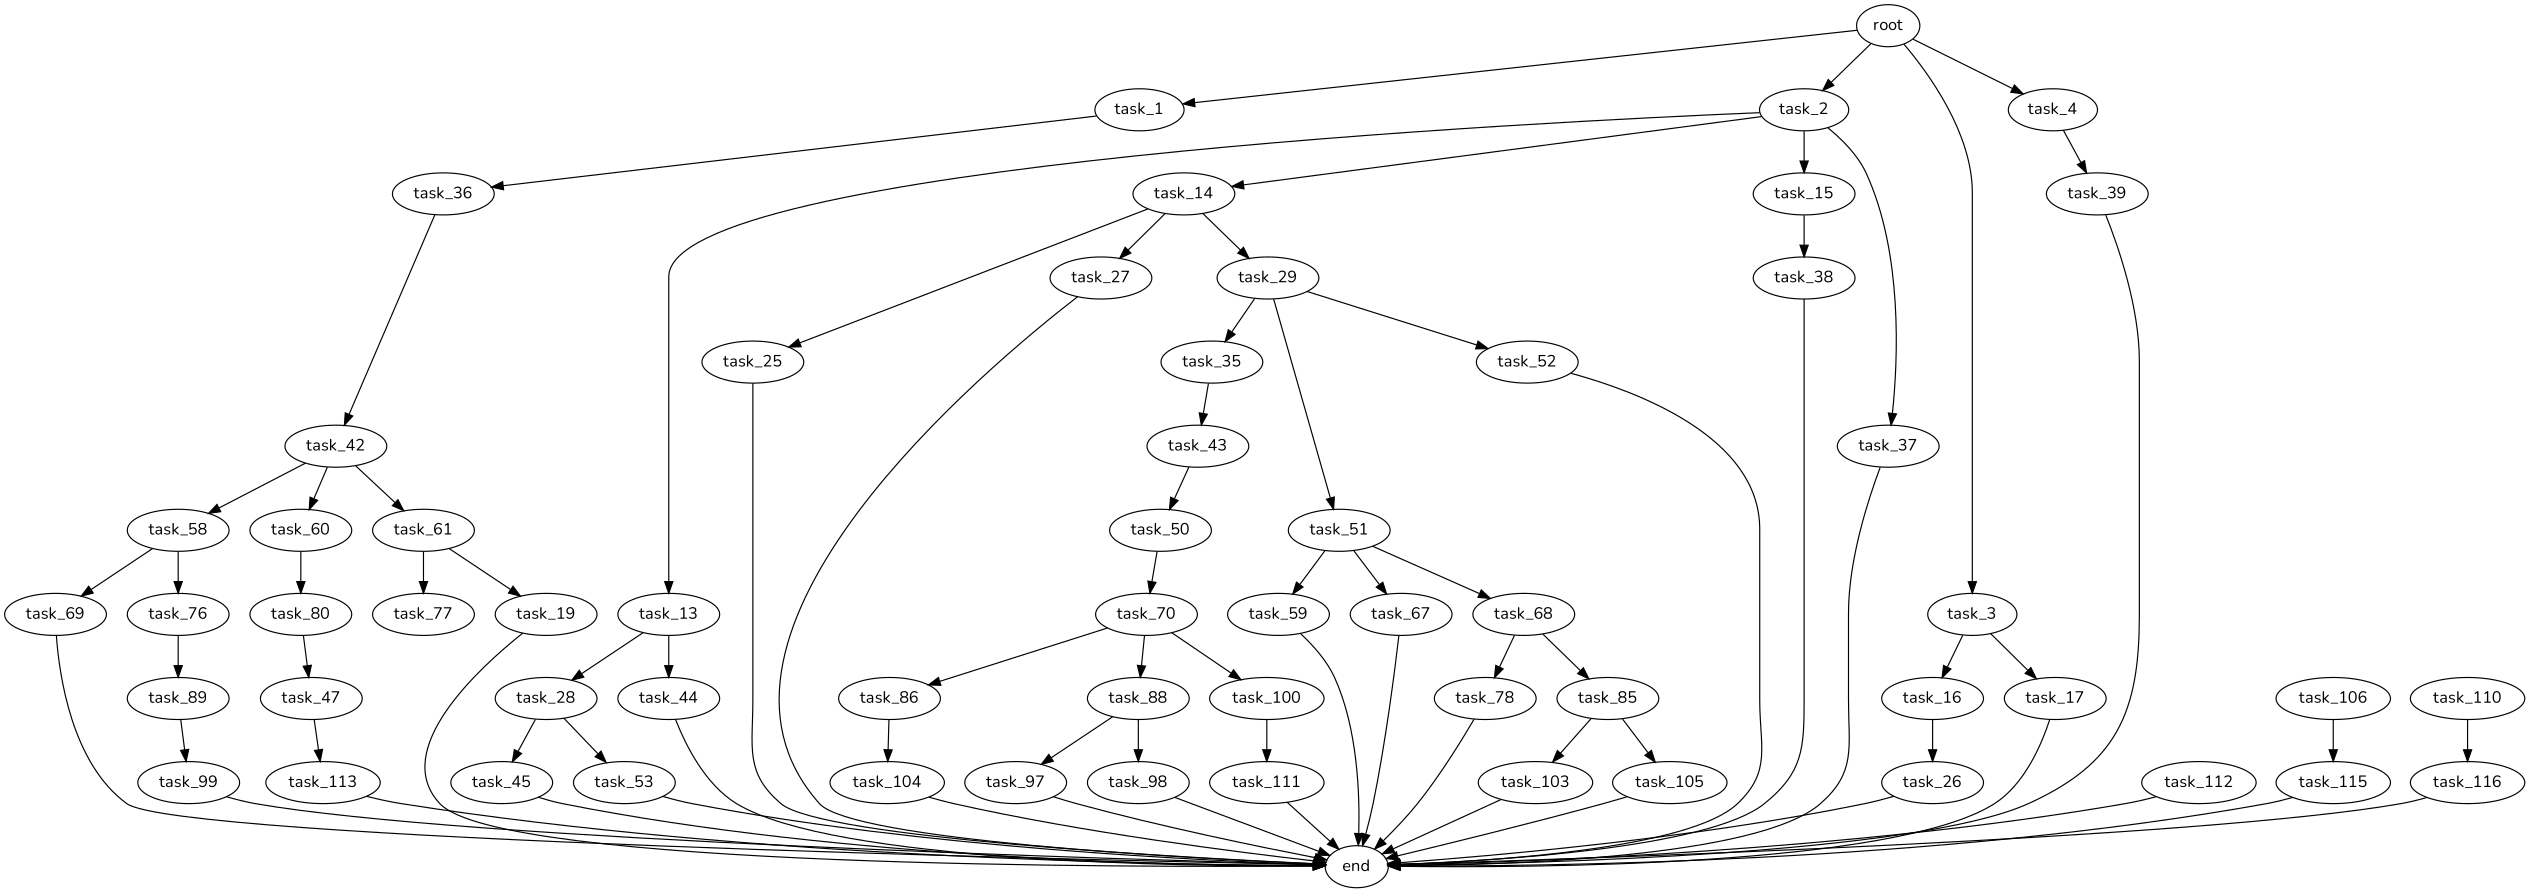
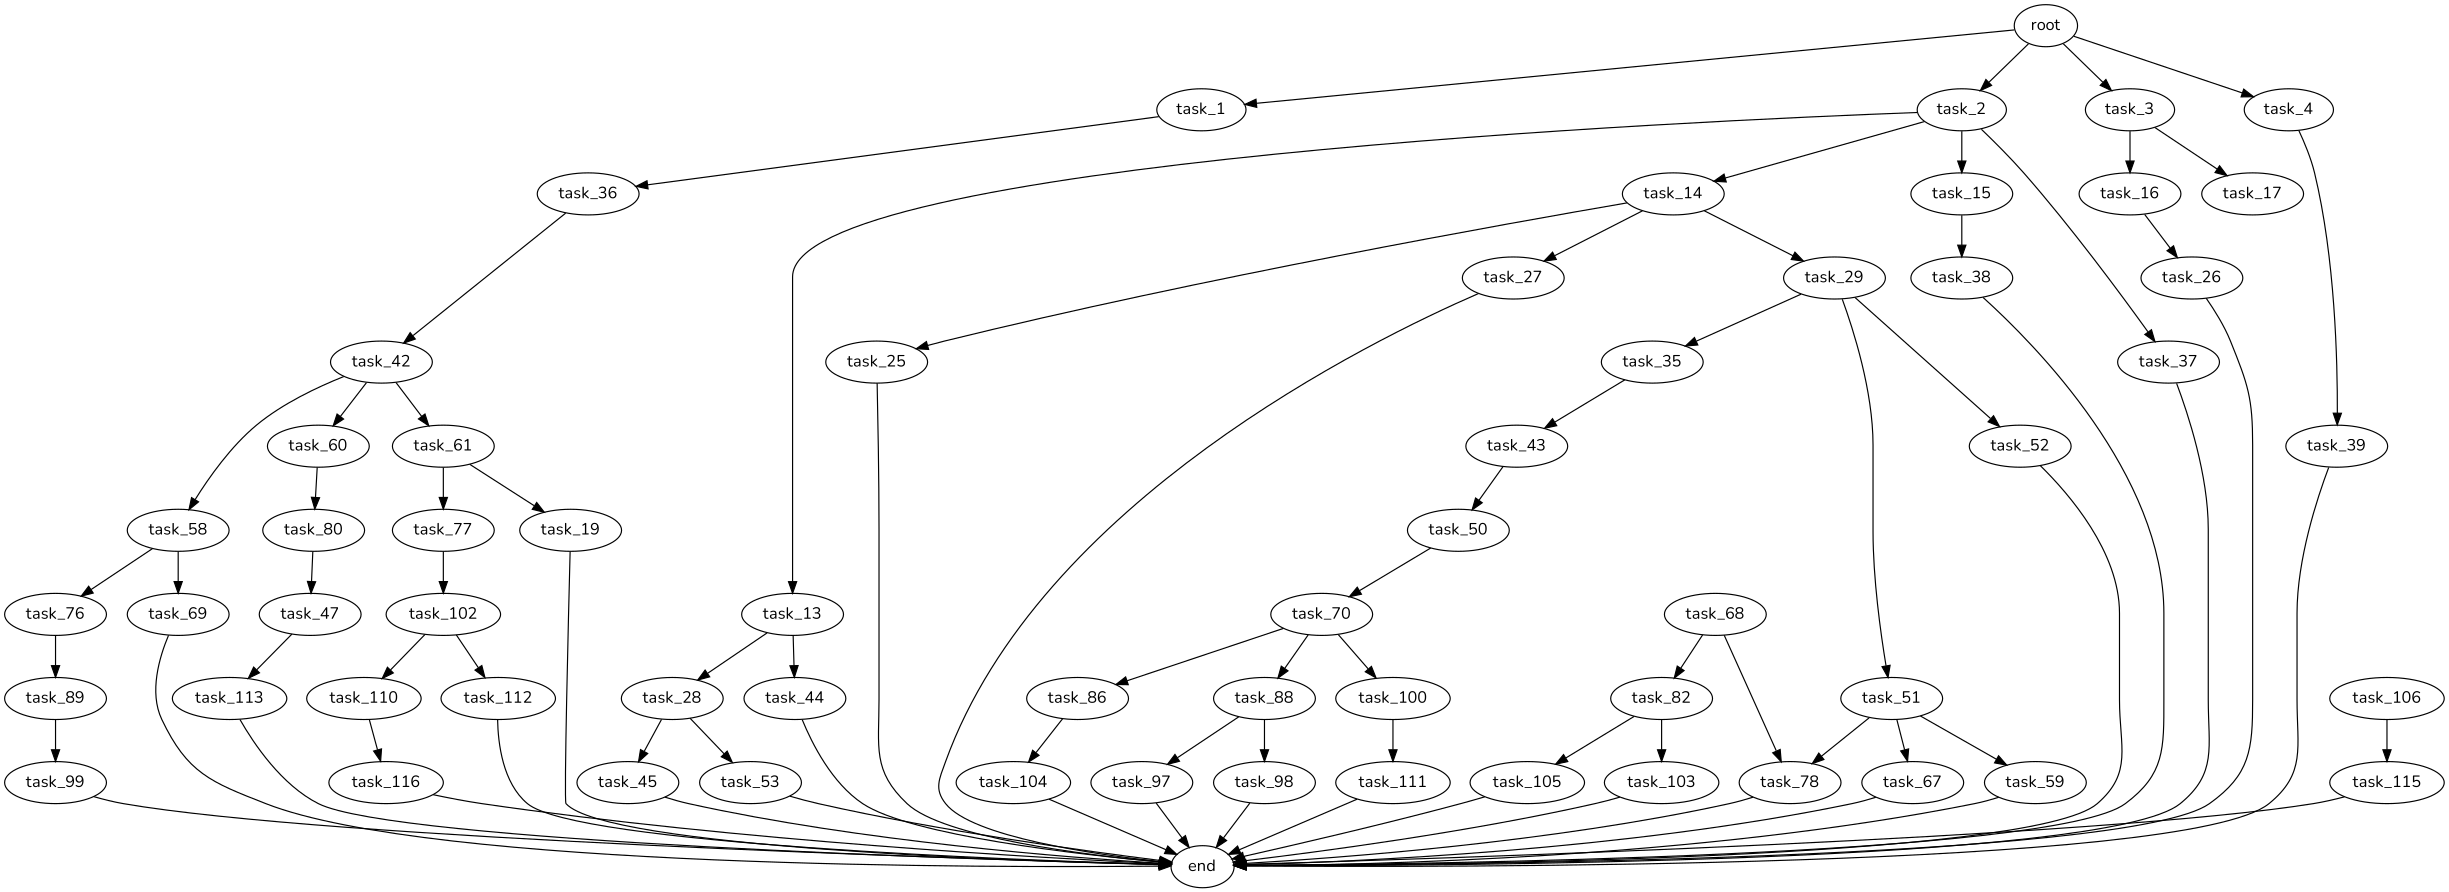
(1426, 570) -> (1845, 737)
none -> (443, 614)
(1608, 698) -> (1662, 698)
(1752, 855) -> none
